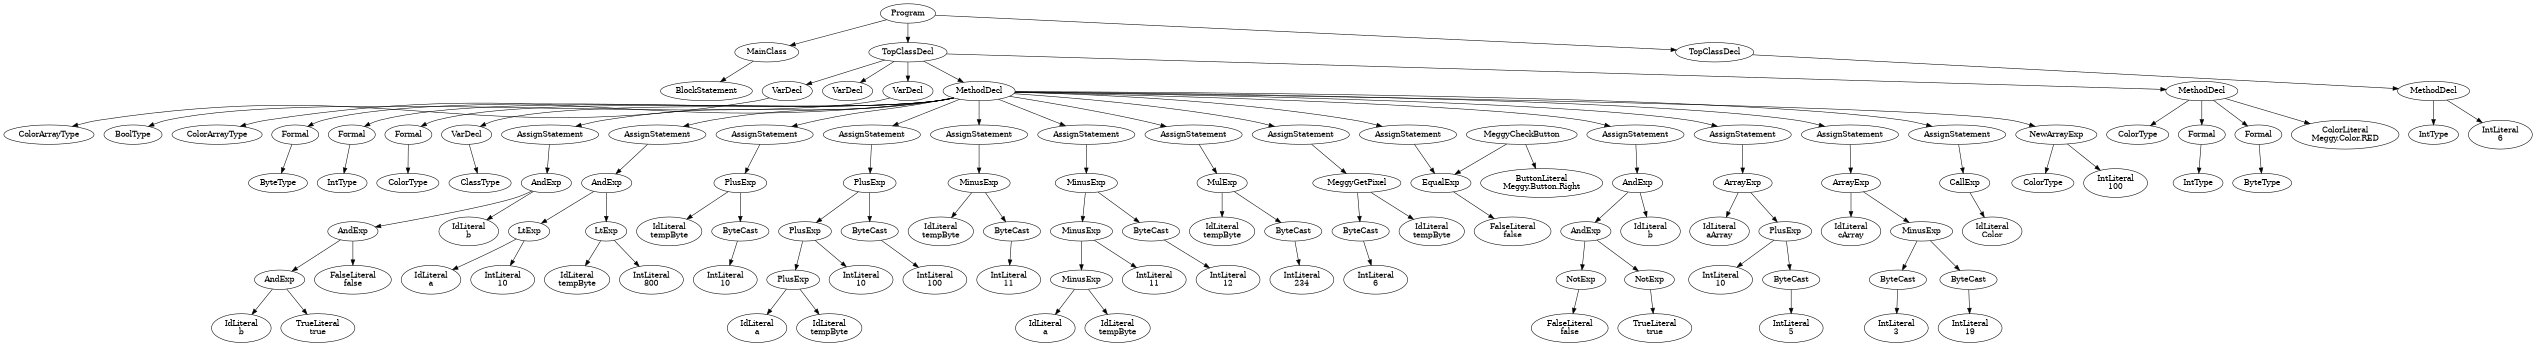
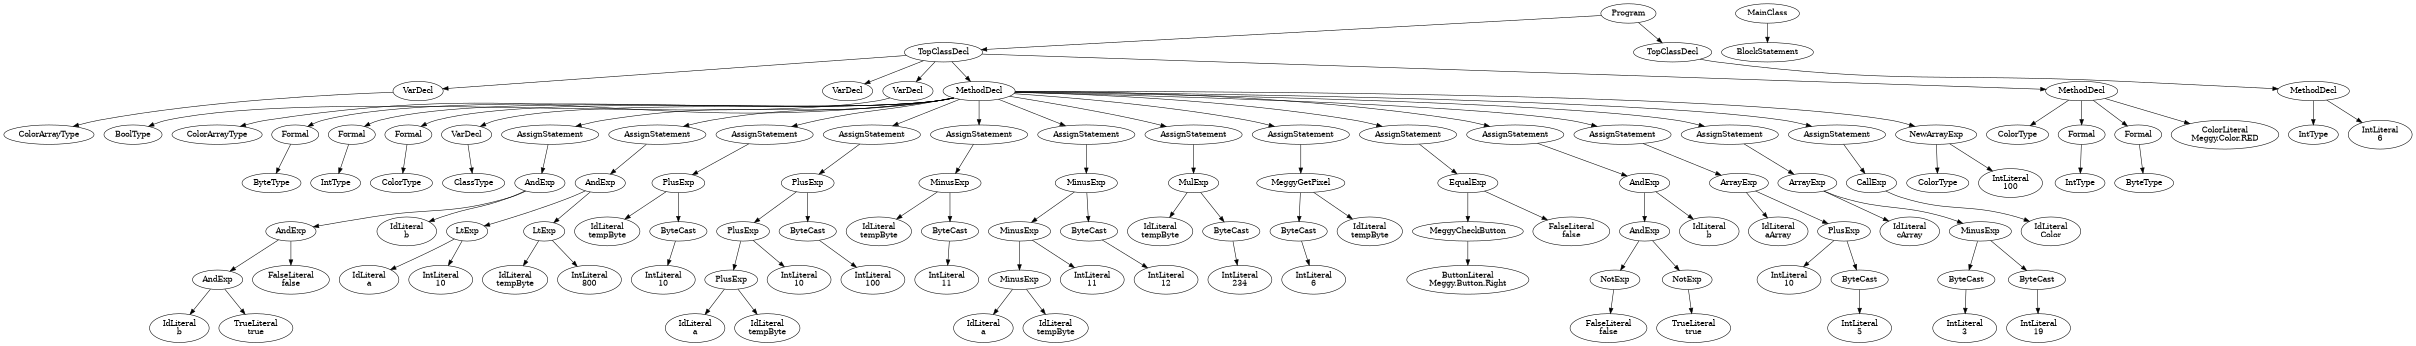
(841, 32) -> none
(1483, 158) -> (1468, 205)
